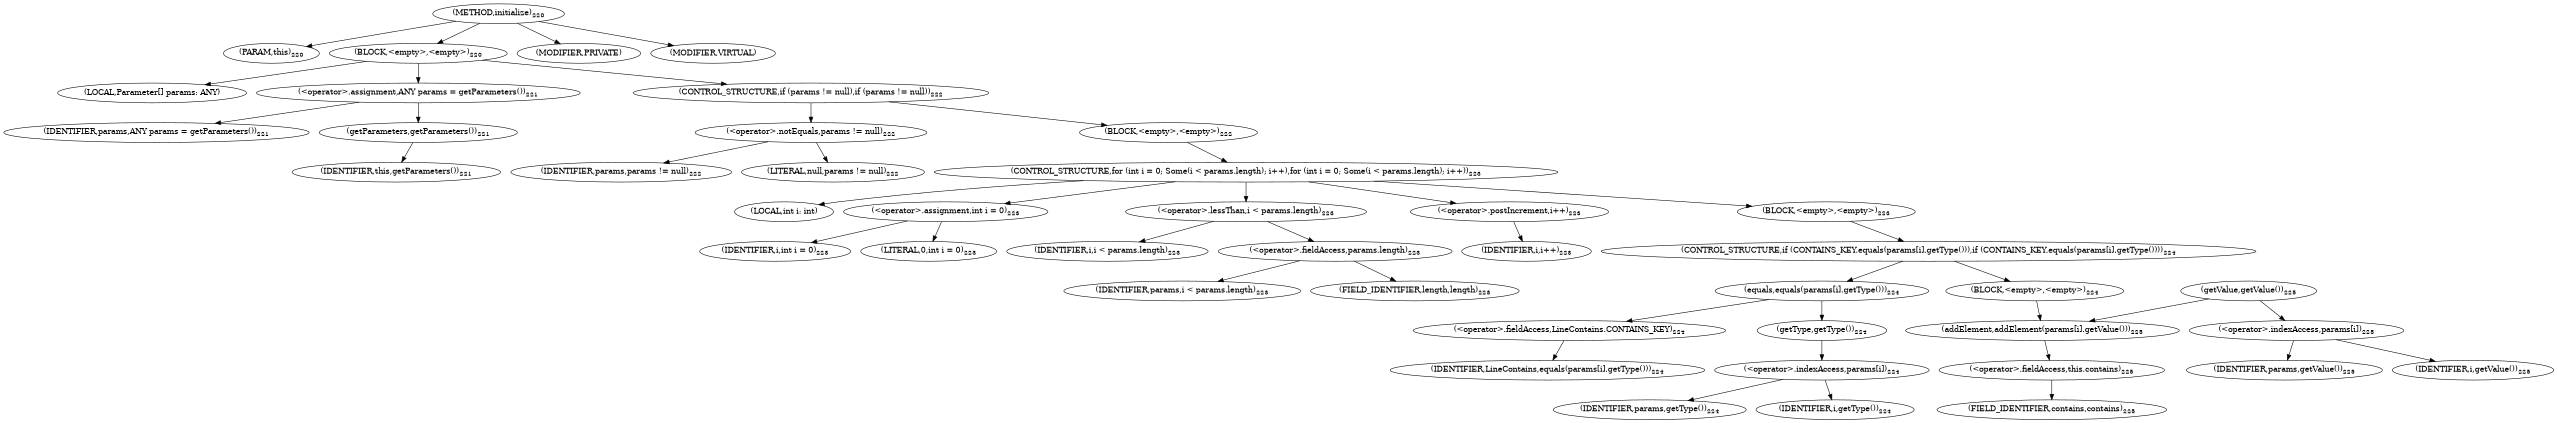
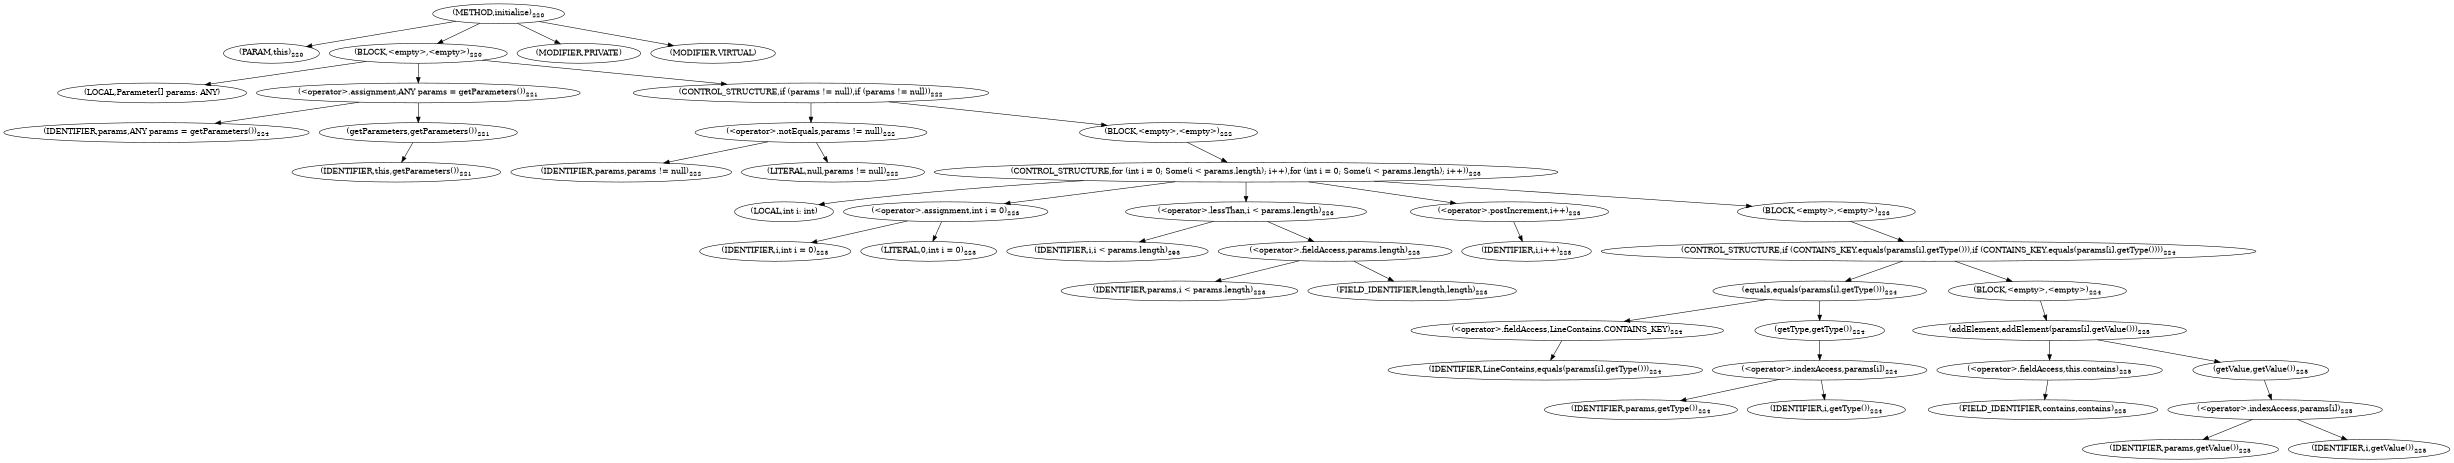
(263, 132) -> (263, 132)
(1174, 251) -> (1174, 251)
(2152, 310) -> (2156, 351)
